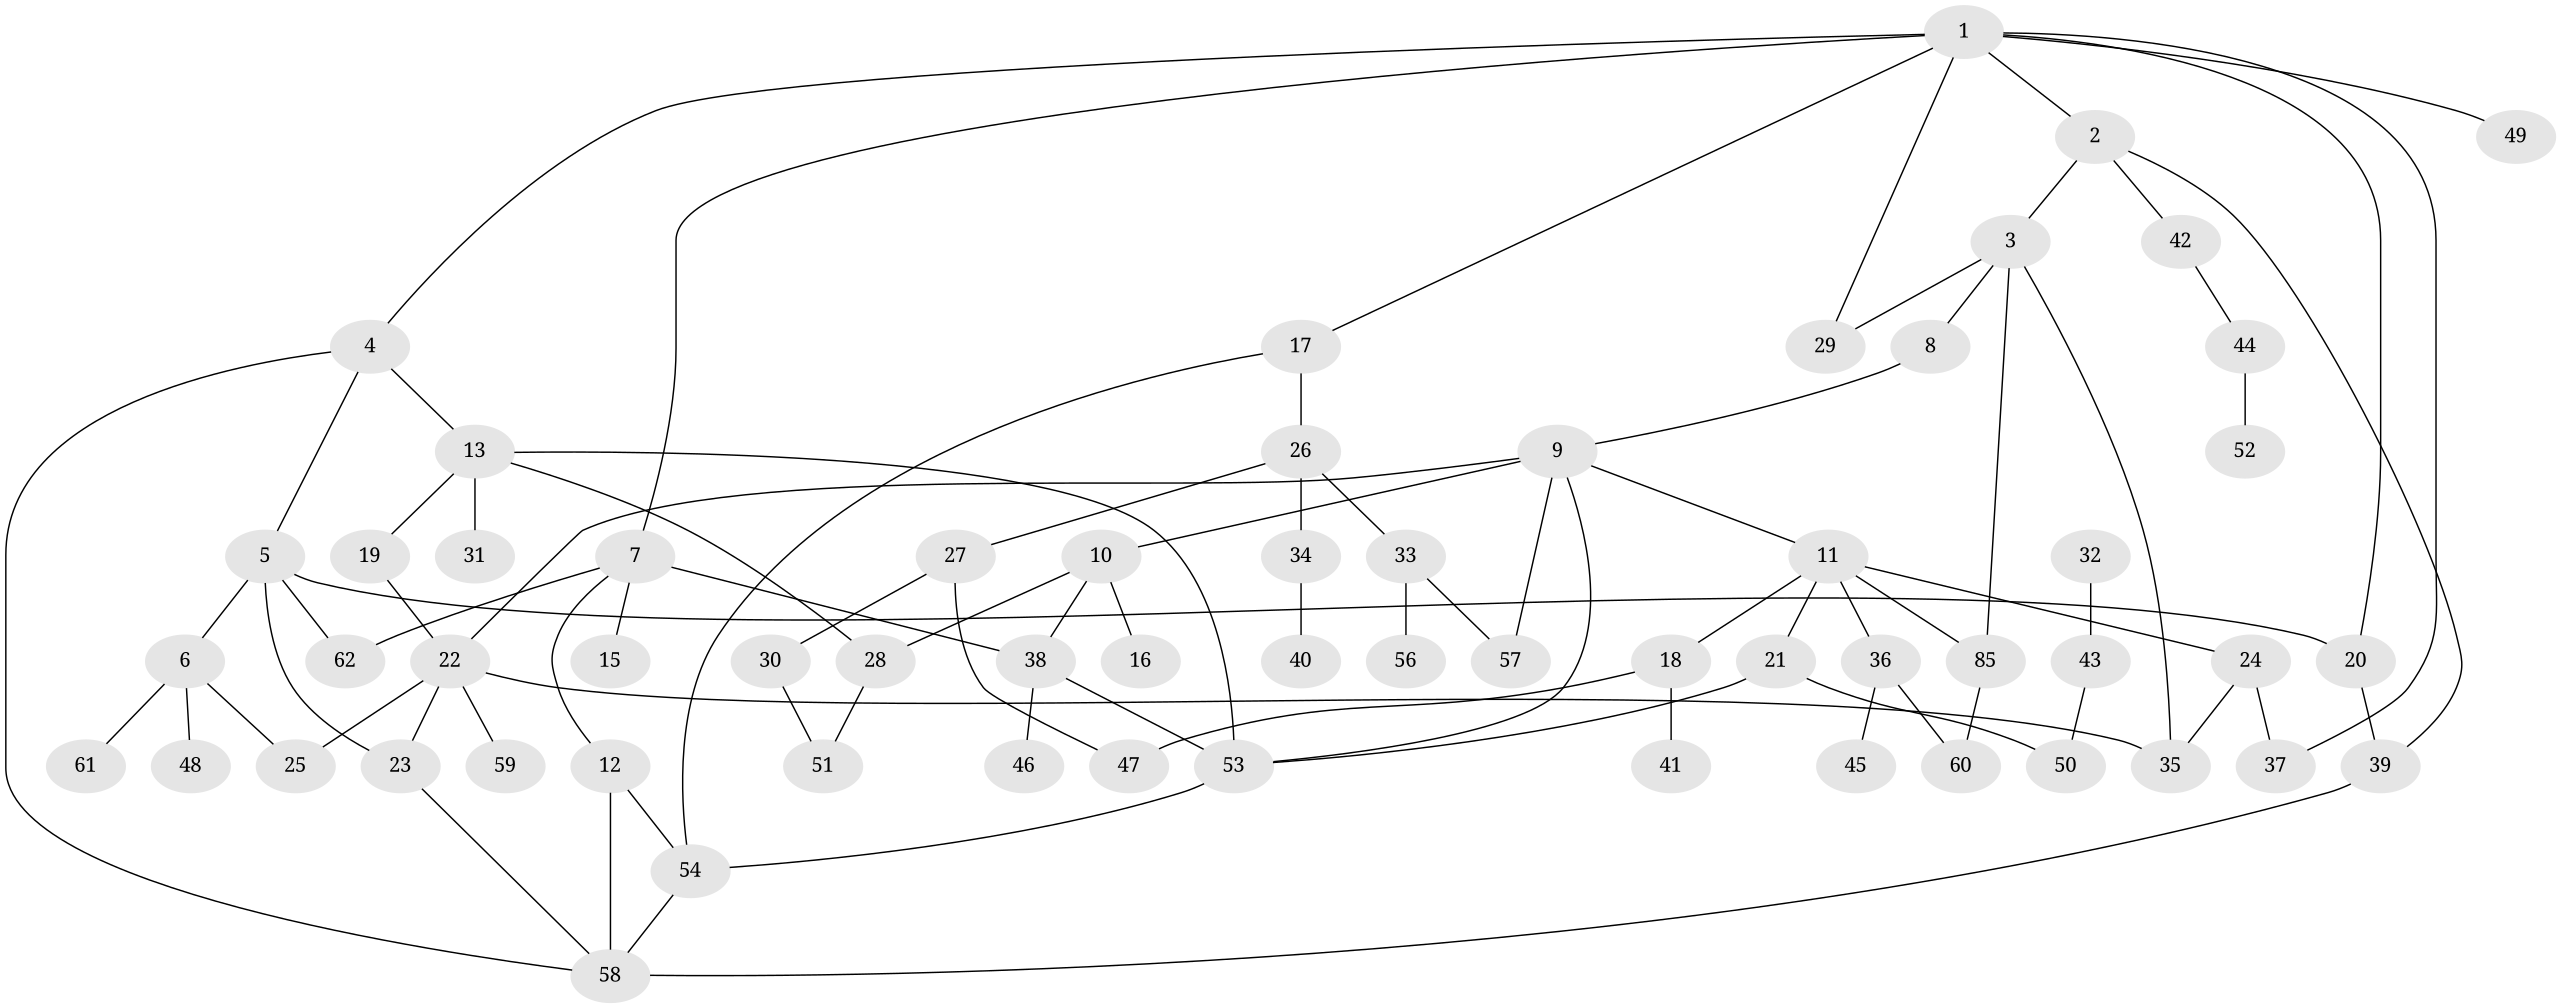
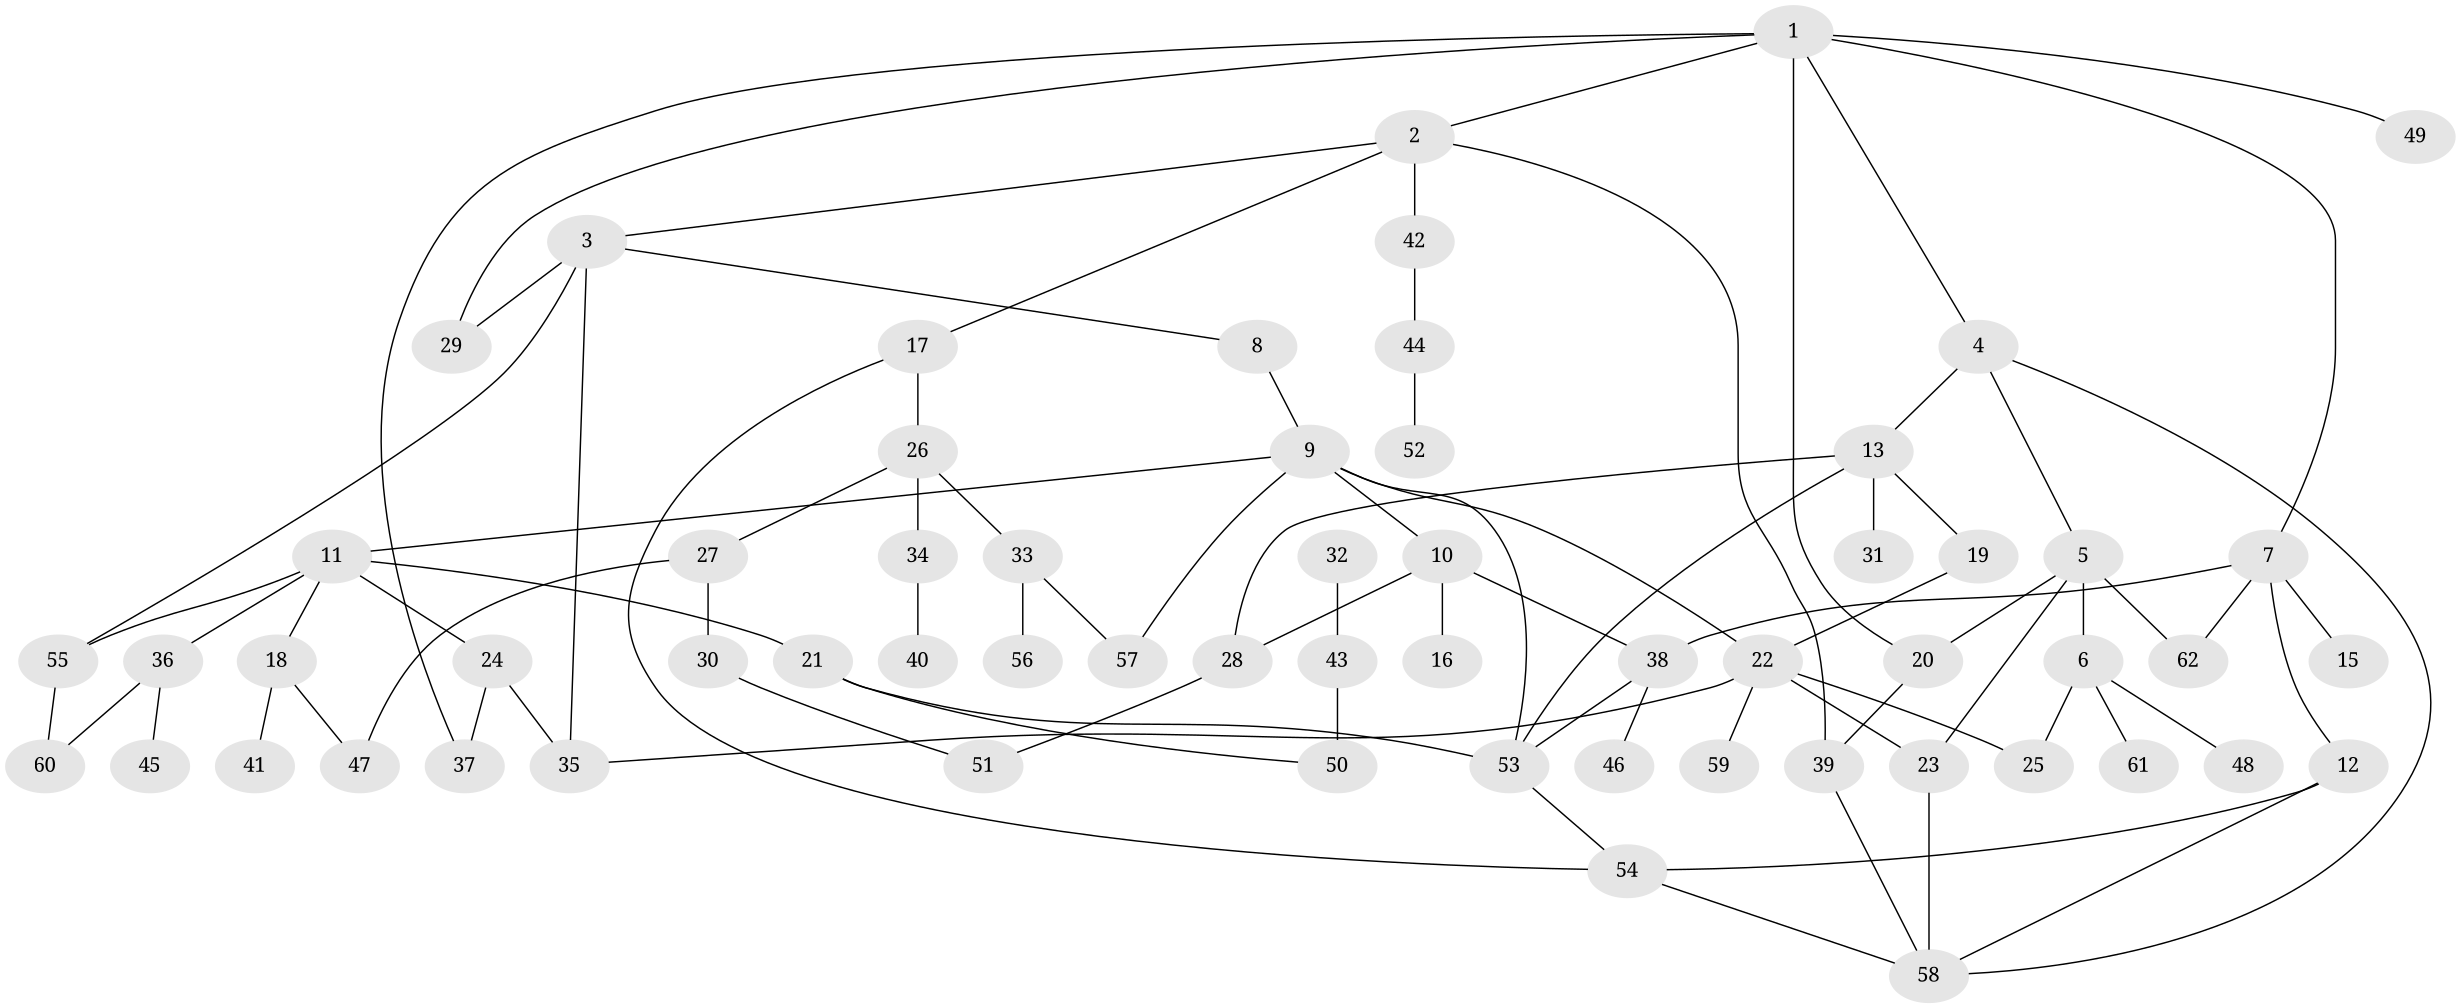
(1633, 189) -> (1166, 242)
(1986, 661) -> (58, 661)
